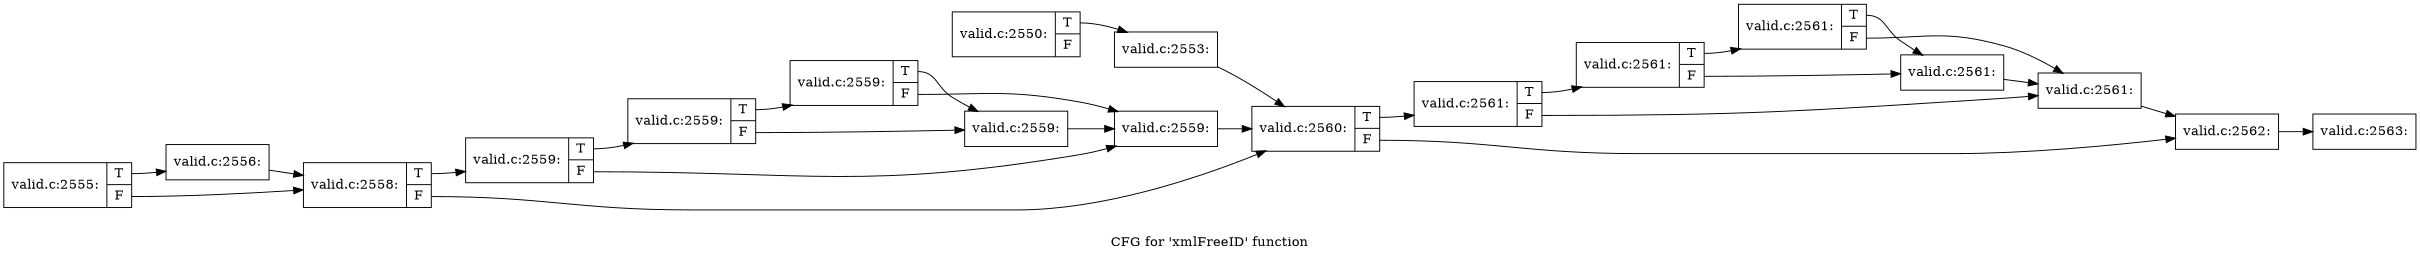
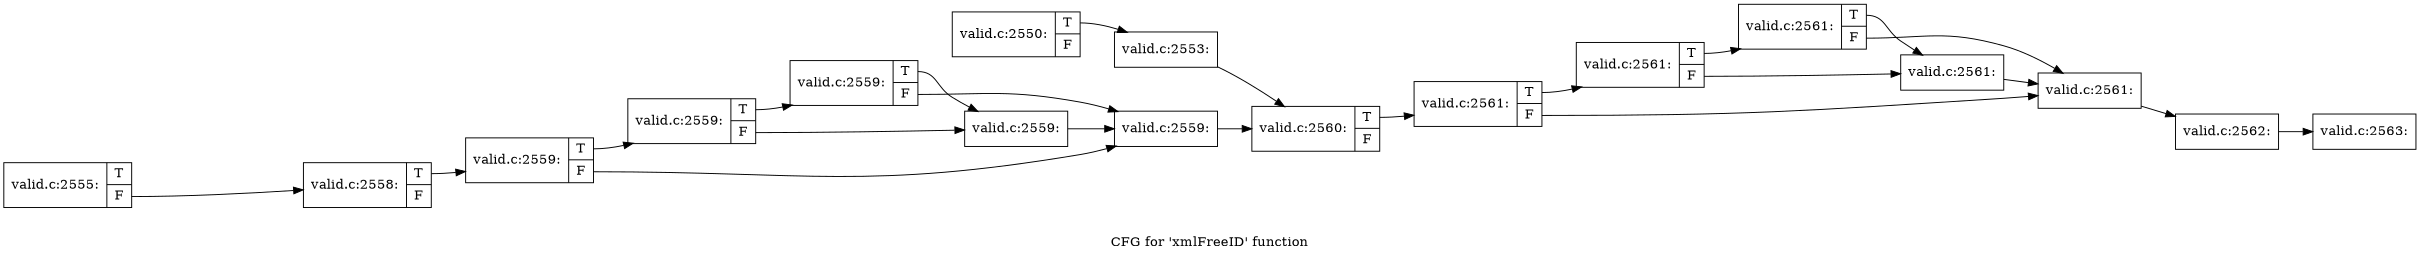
(1773, 154) -> none
(218, 162) -> none
(848, 210) -> none
